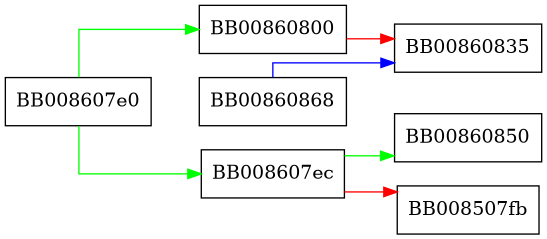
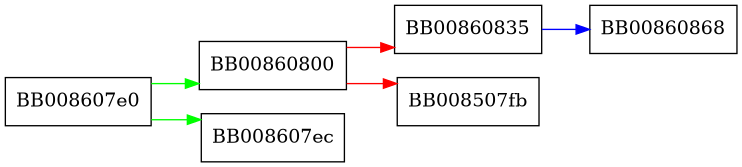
(320, 63) -> (559, 29)
(468, 138) -> none
(364, 192) -> (365, 84)
